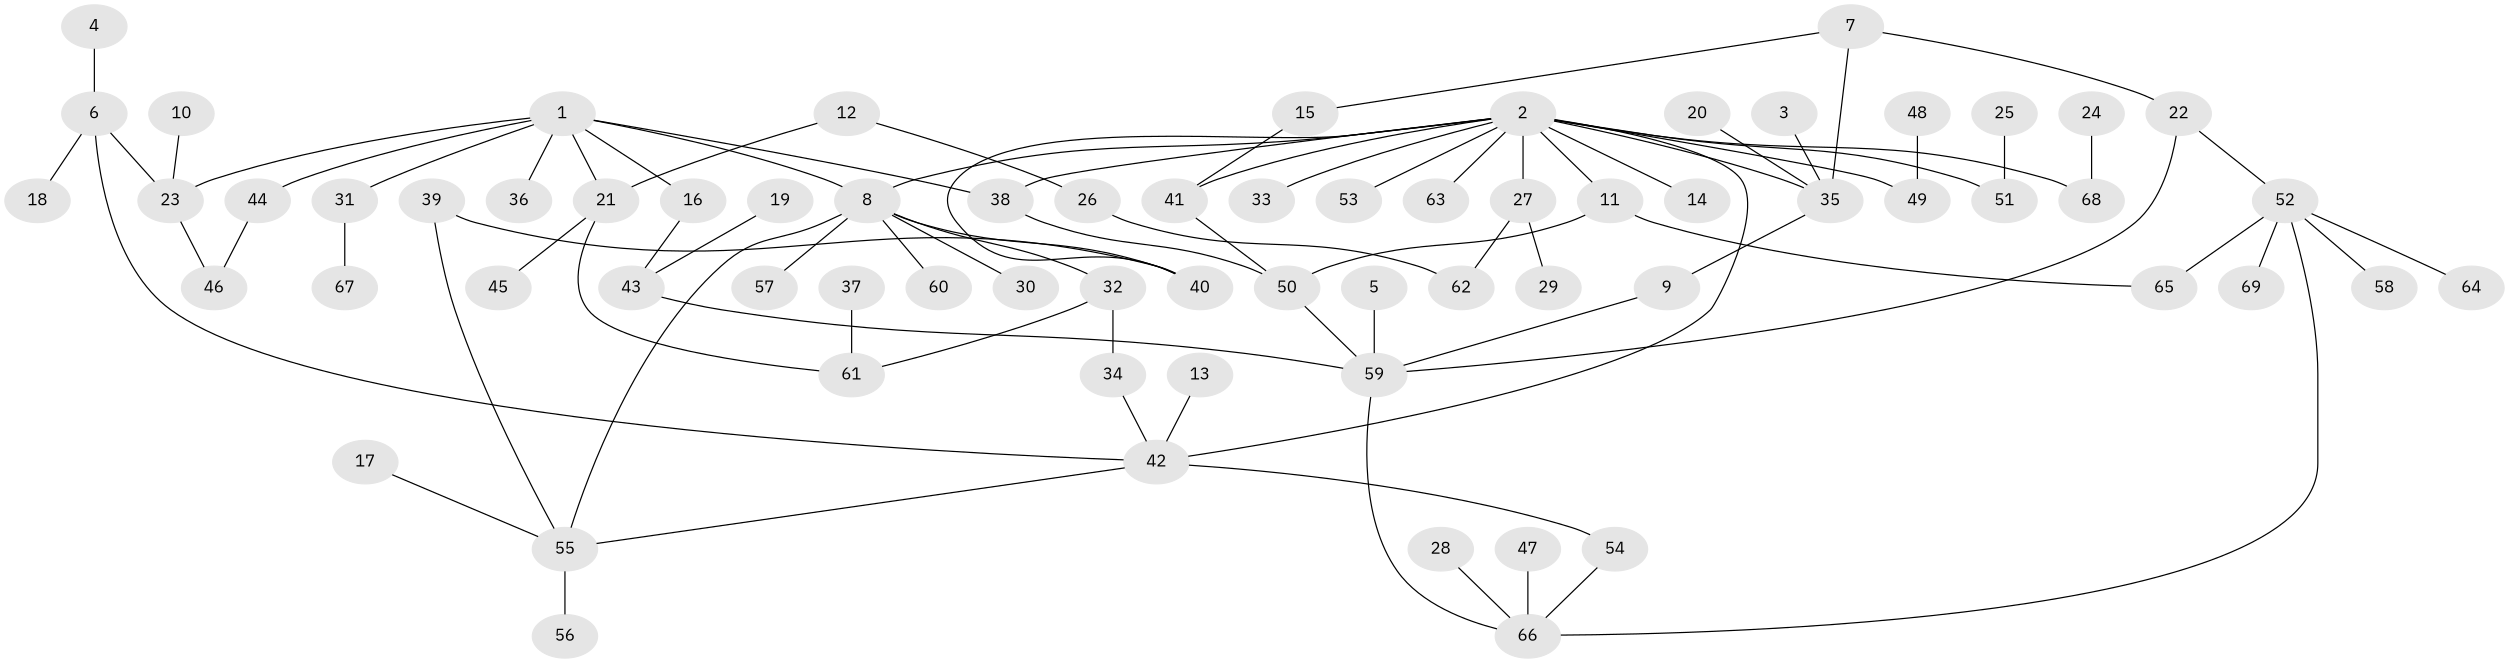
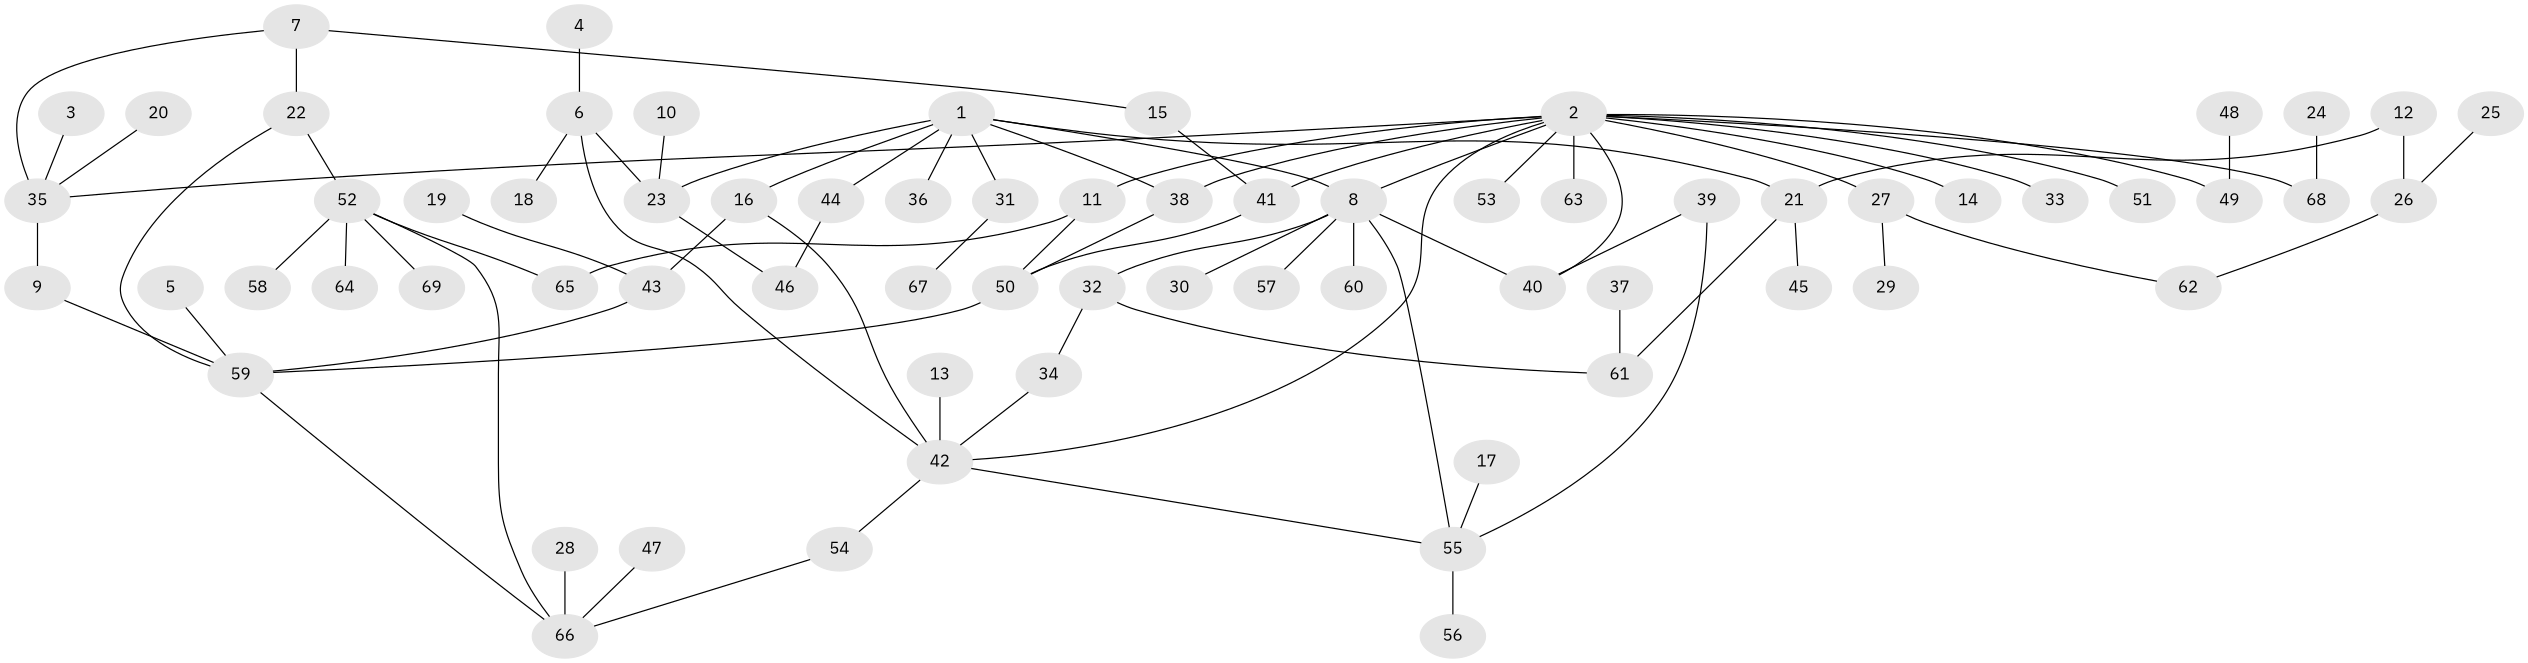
(2005, 157) -> (2447, 157)
none -> (861, 318)
